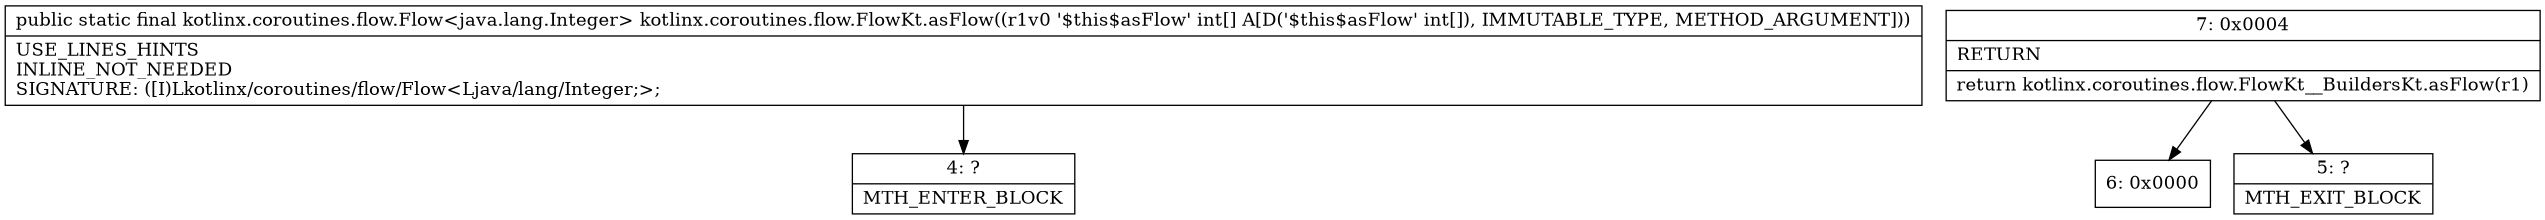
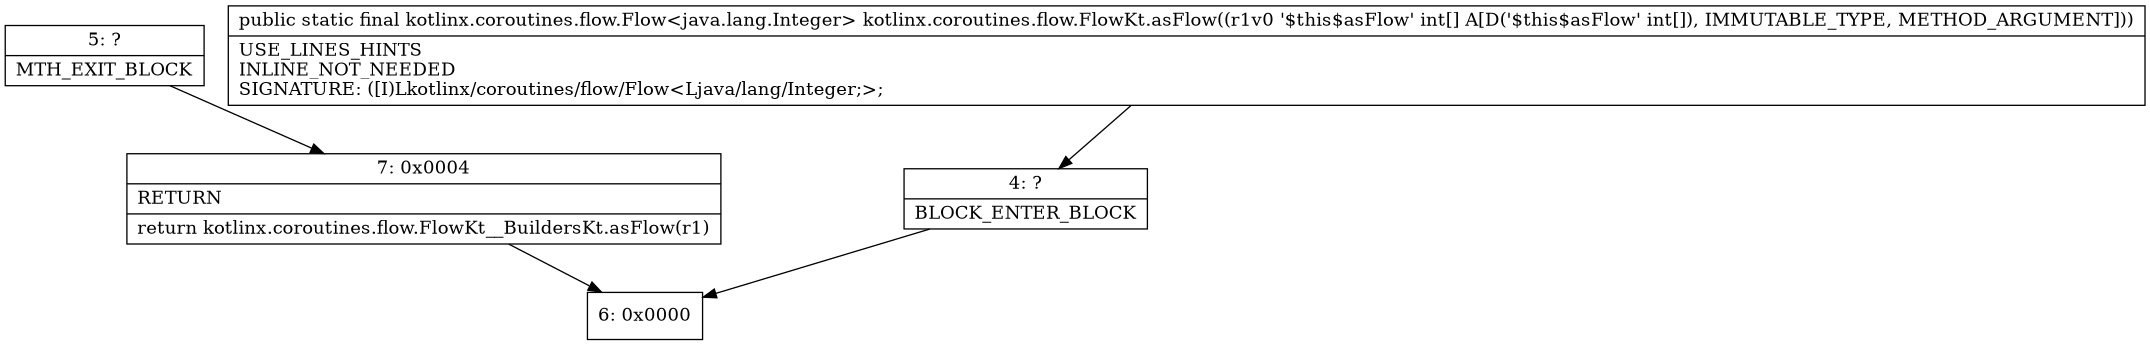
(2290, 122) -> (241, 117)
(964, 198) -> (1026, 213)
none -> (823, 261)
